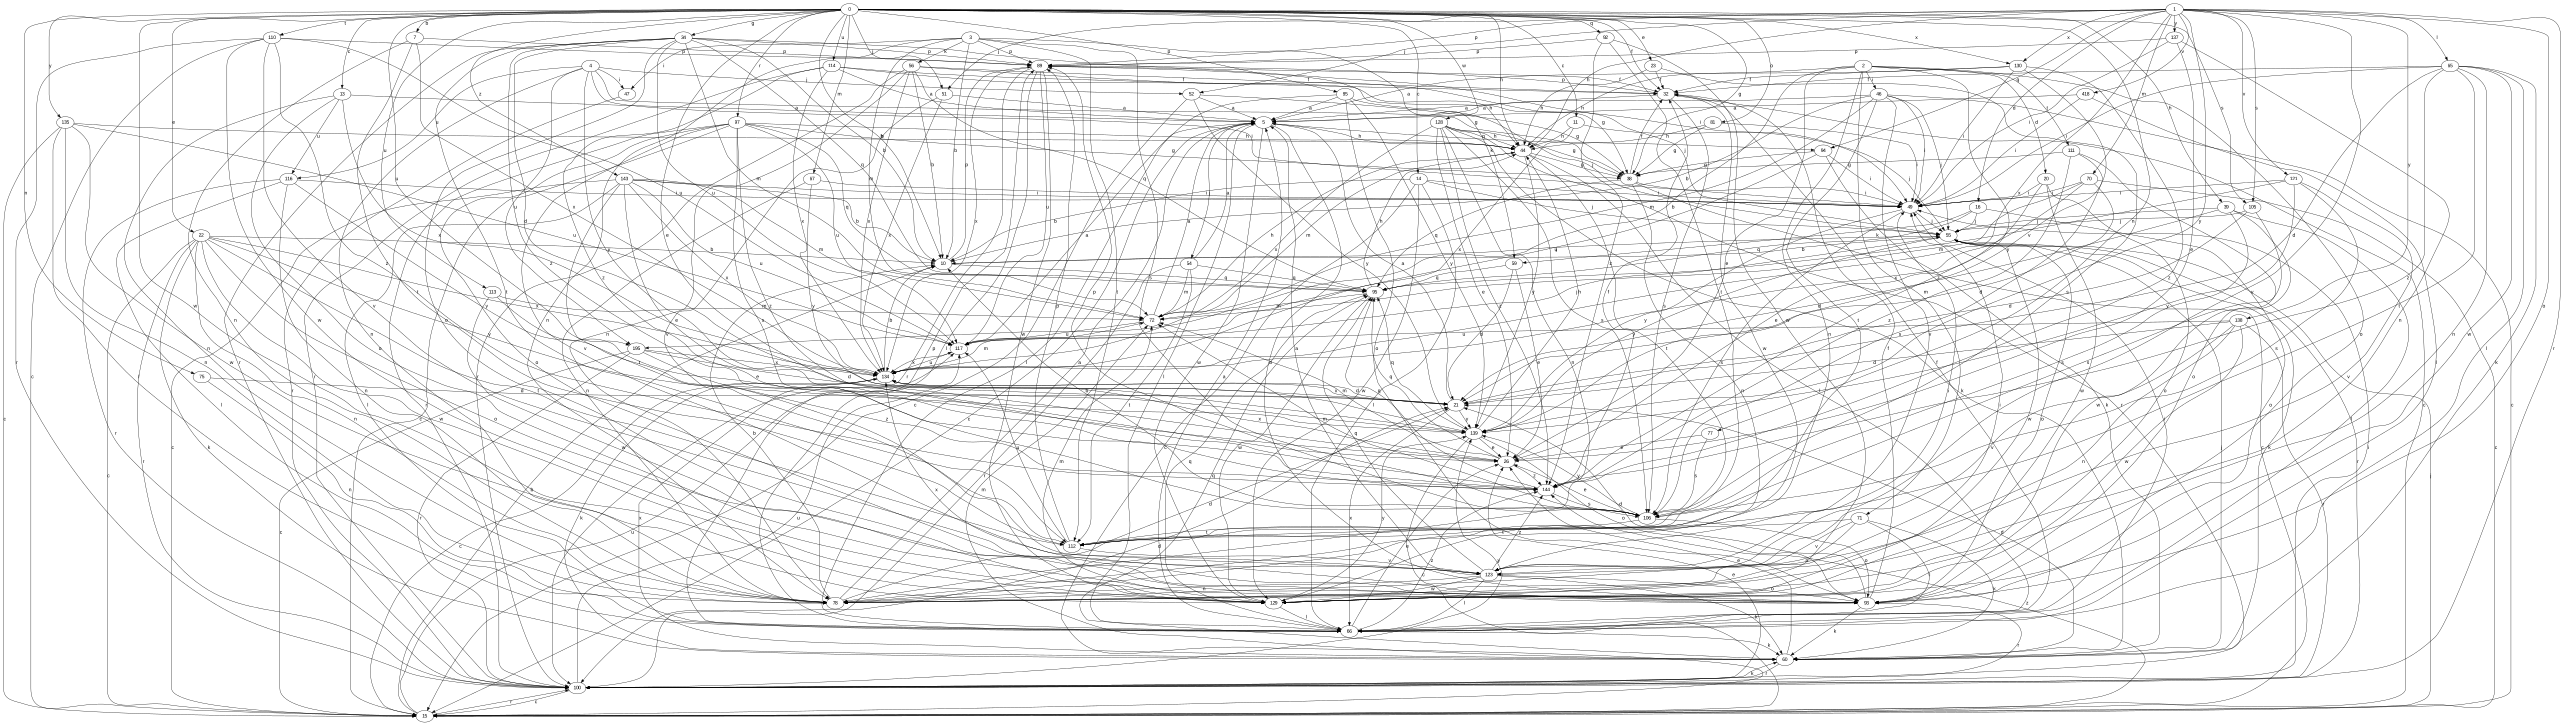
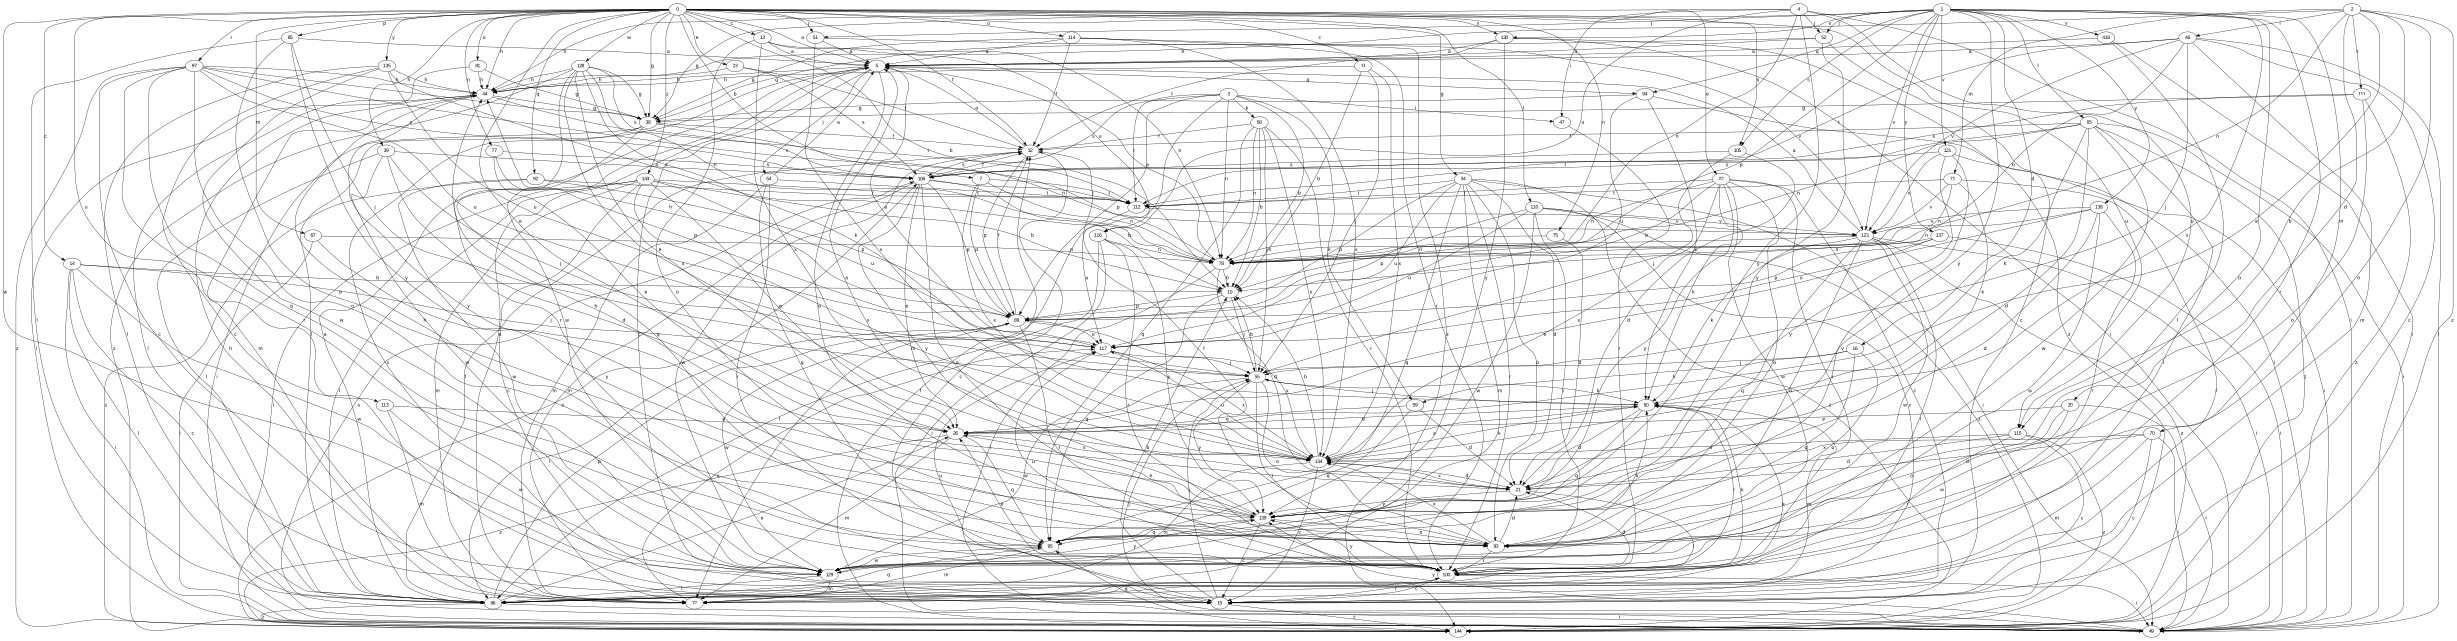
none -> (777, 33)
(840, 122) -> (1314, 180)
none -> (974, 165)
(1058, 294) -> (740, 258)
(636, 349) -> (2018, 434)
(1351, 518) -> (1694, 547)
